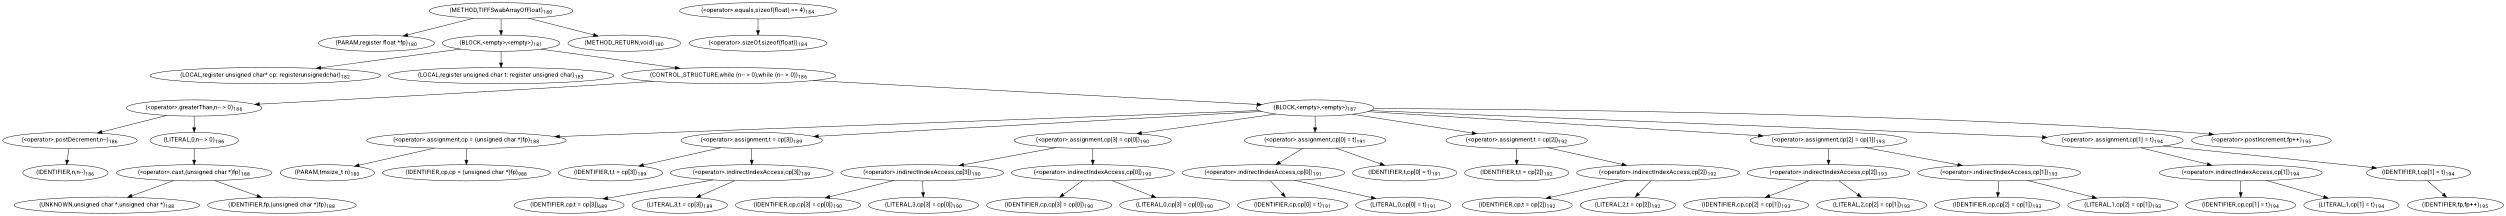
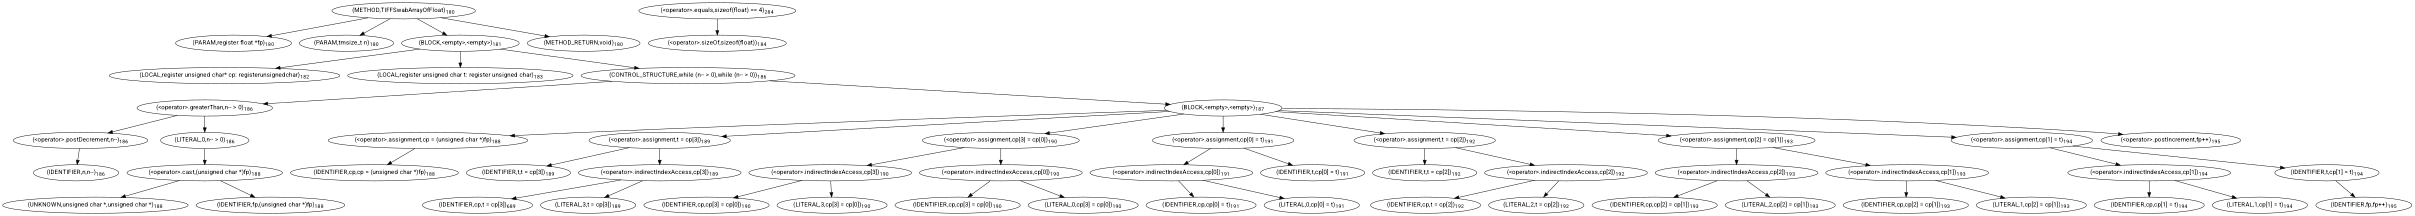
(810, 10) -> (769, 10)
(397, 157) -> (377, 26)
(523, 172) -> (431, 172)
